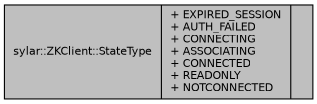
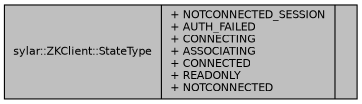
(226, 15) -> (248, 15)
